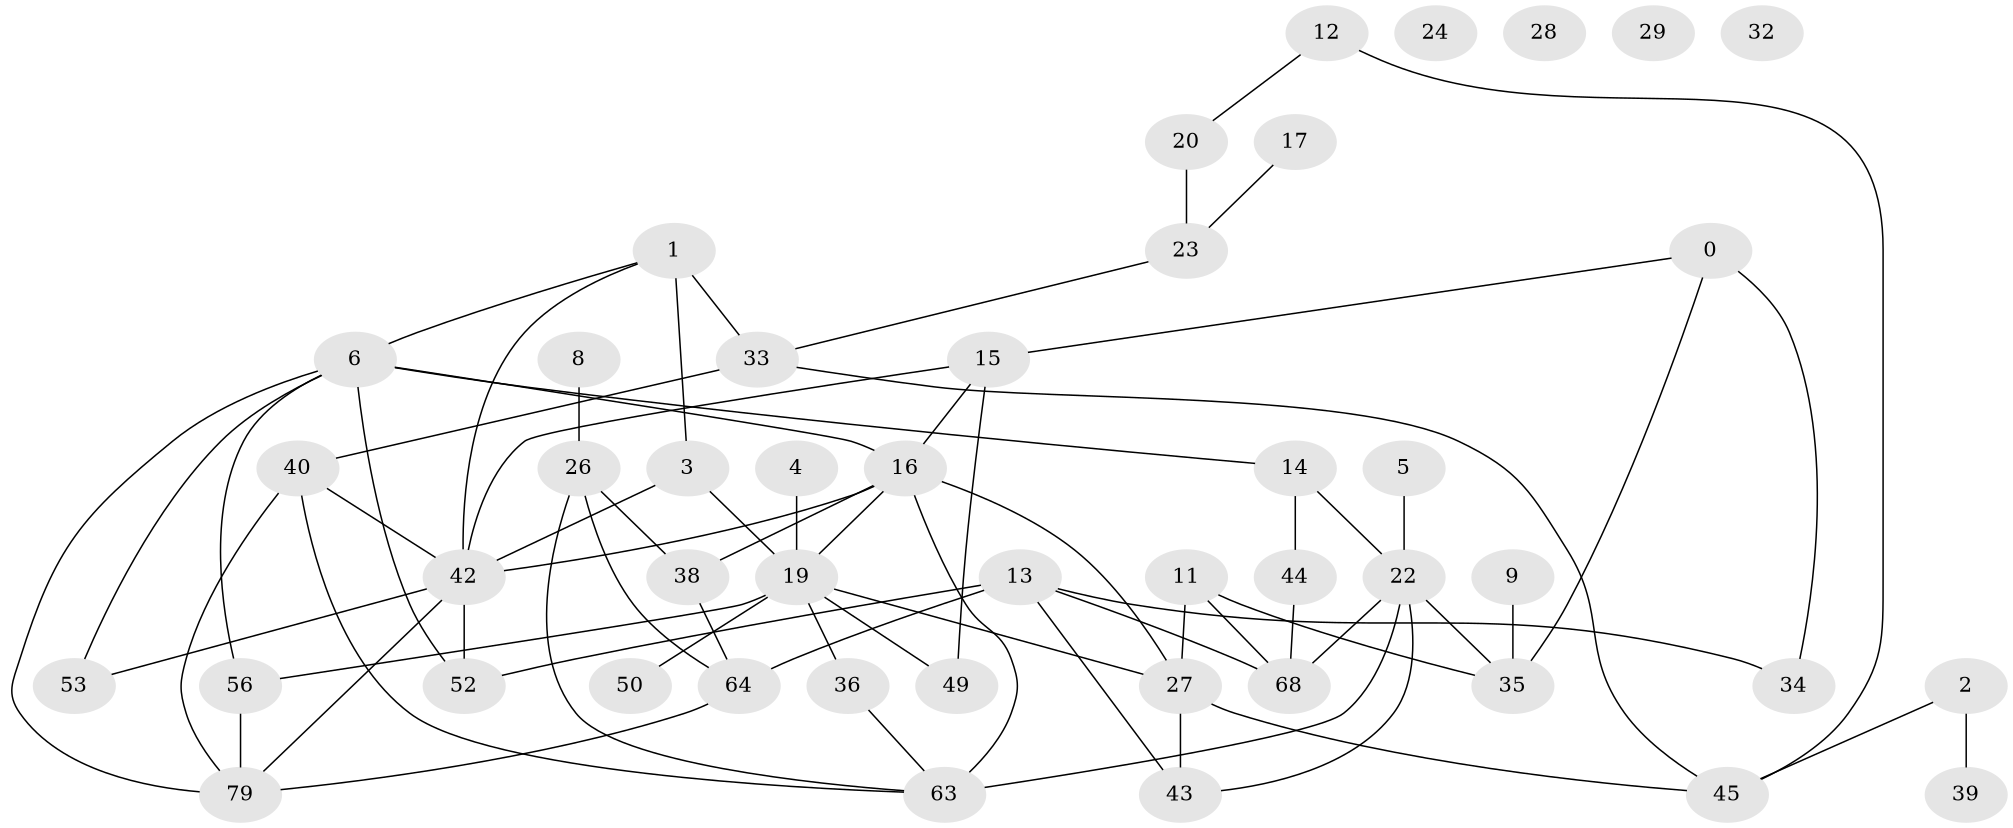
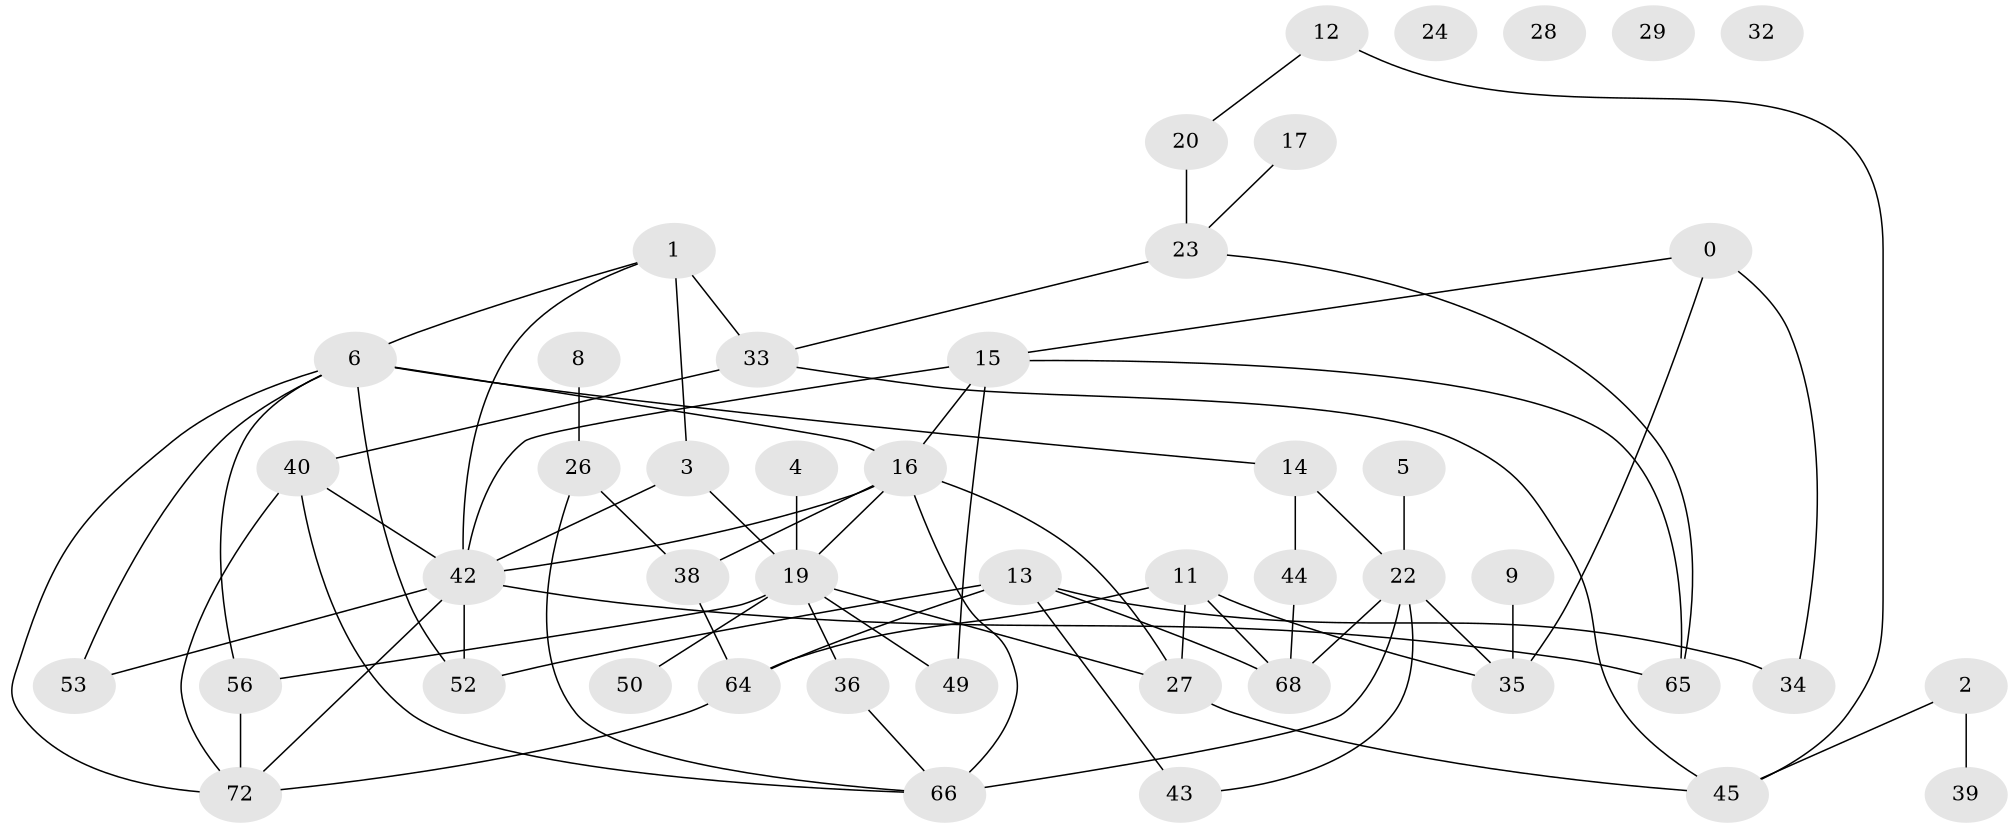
(627, 596) -> (1016, 615)
none -> (1679, 686)
(1180, 741) -> none
(241, 795) -> (241, 795)
(945, 795) -> (945, 795)
